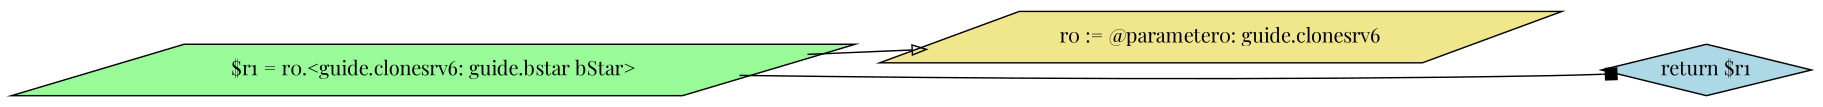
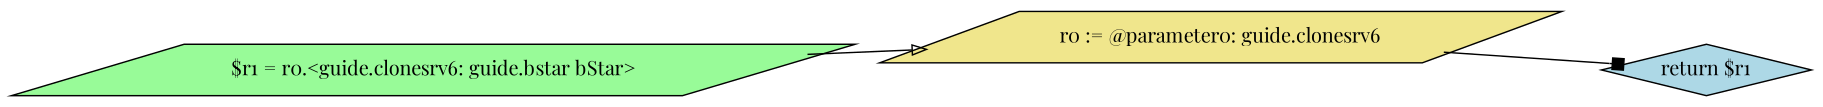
(1171, 79) -> (1527, 58)
